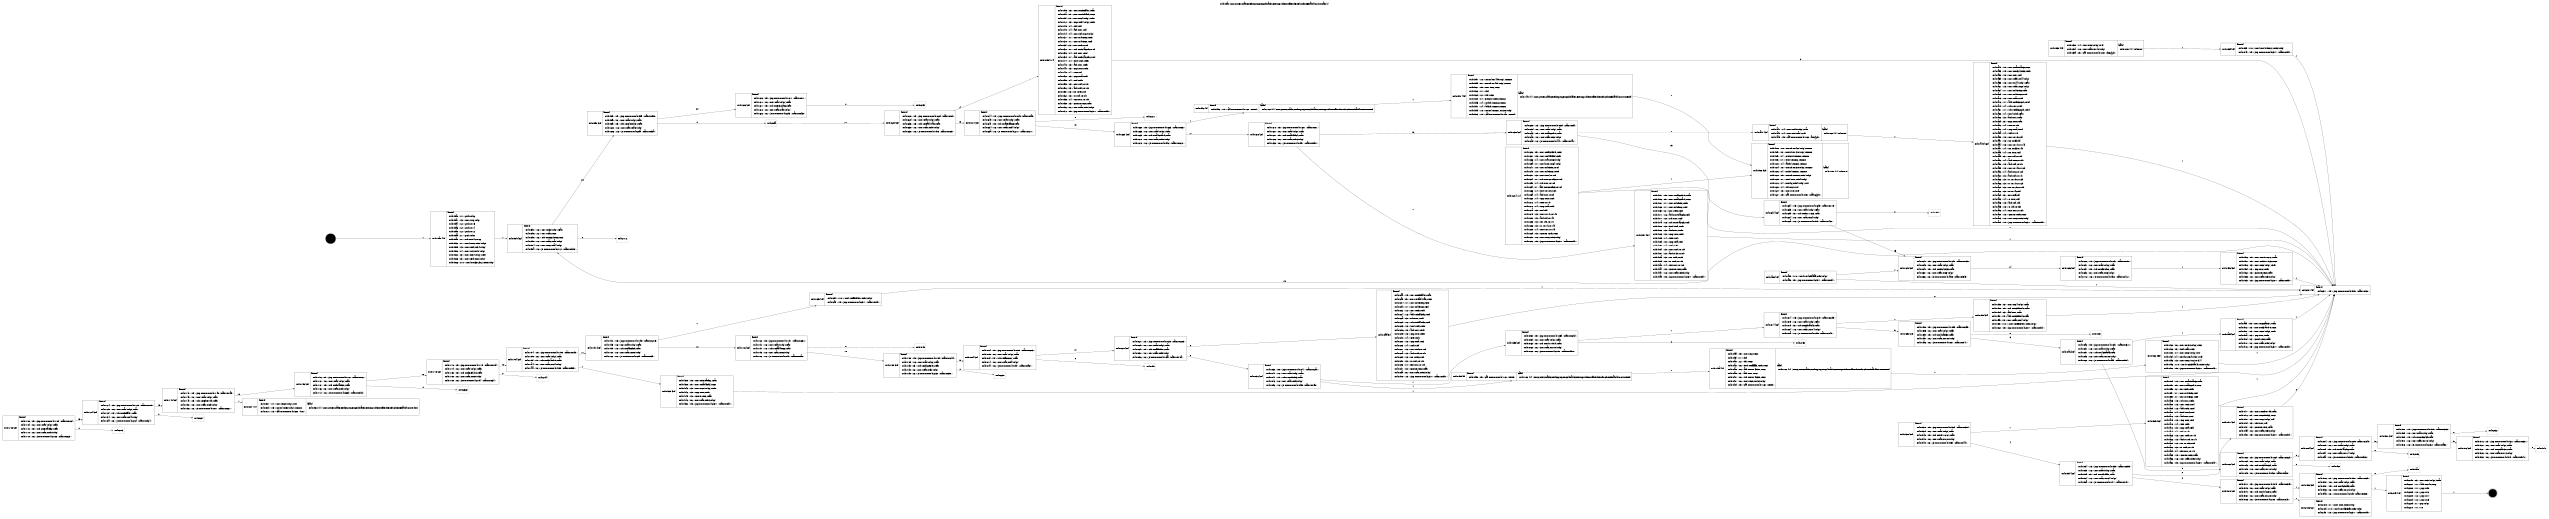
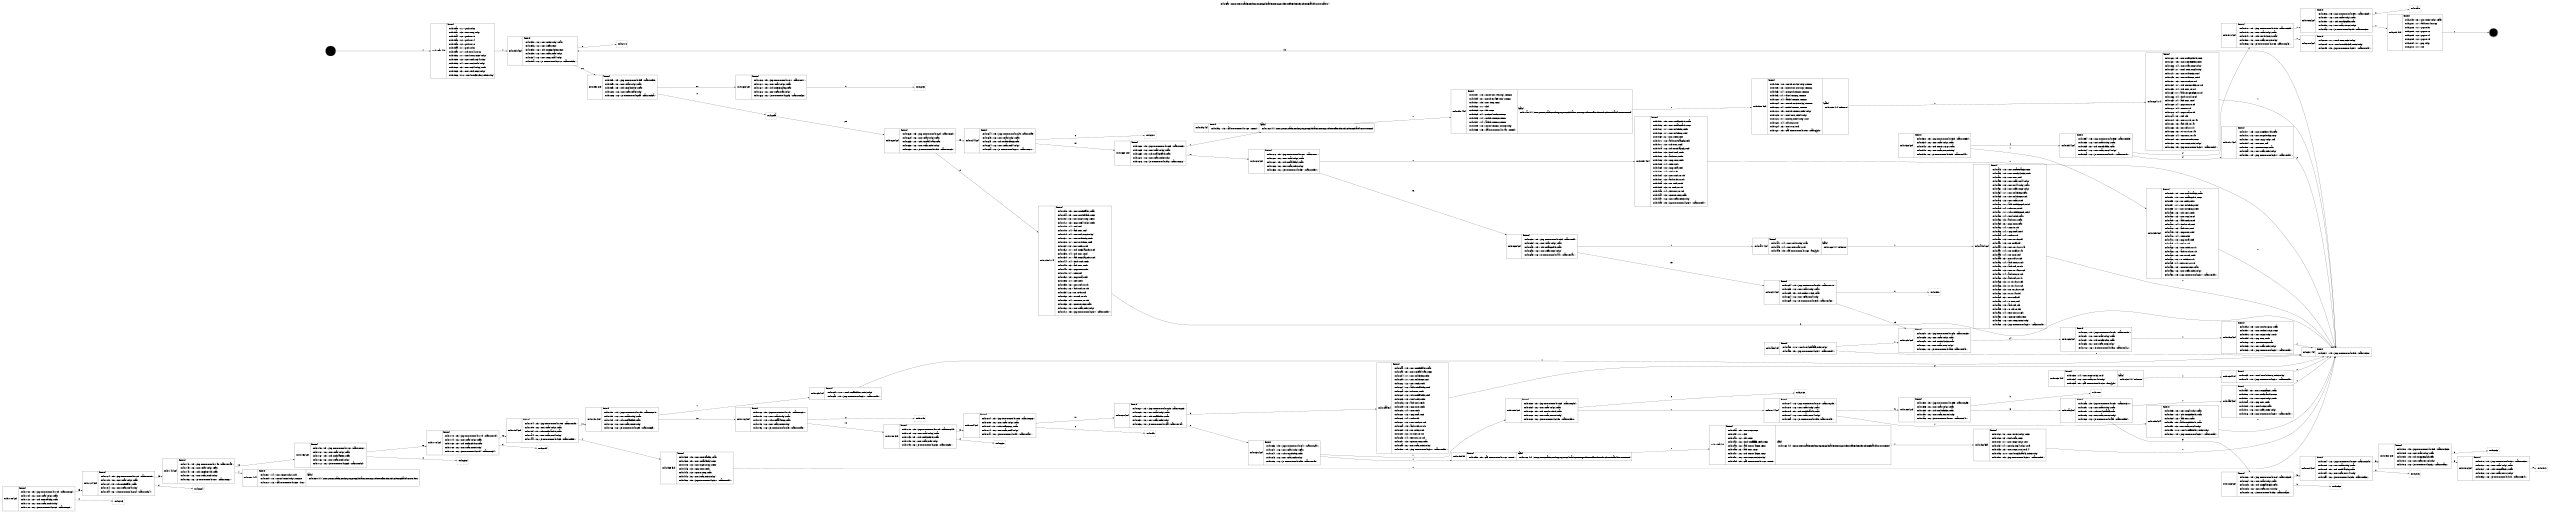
(1664, 184) -> (1997, 104)
